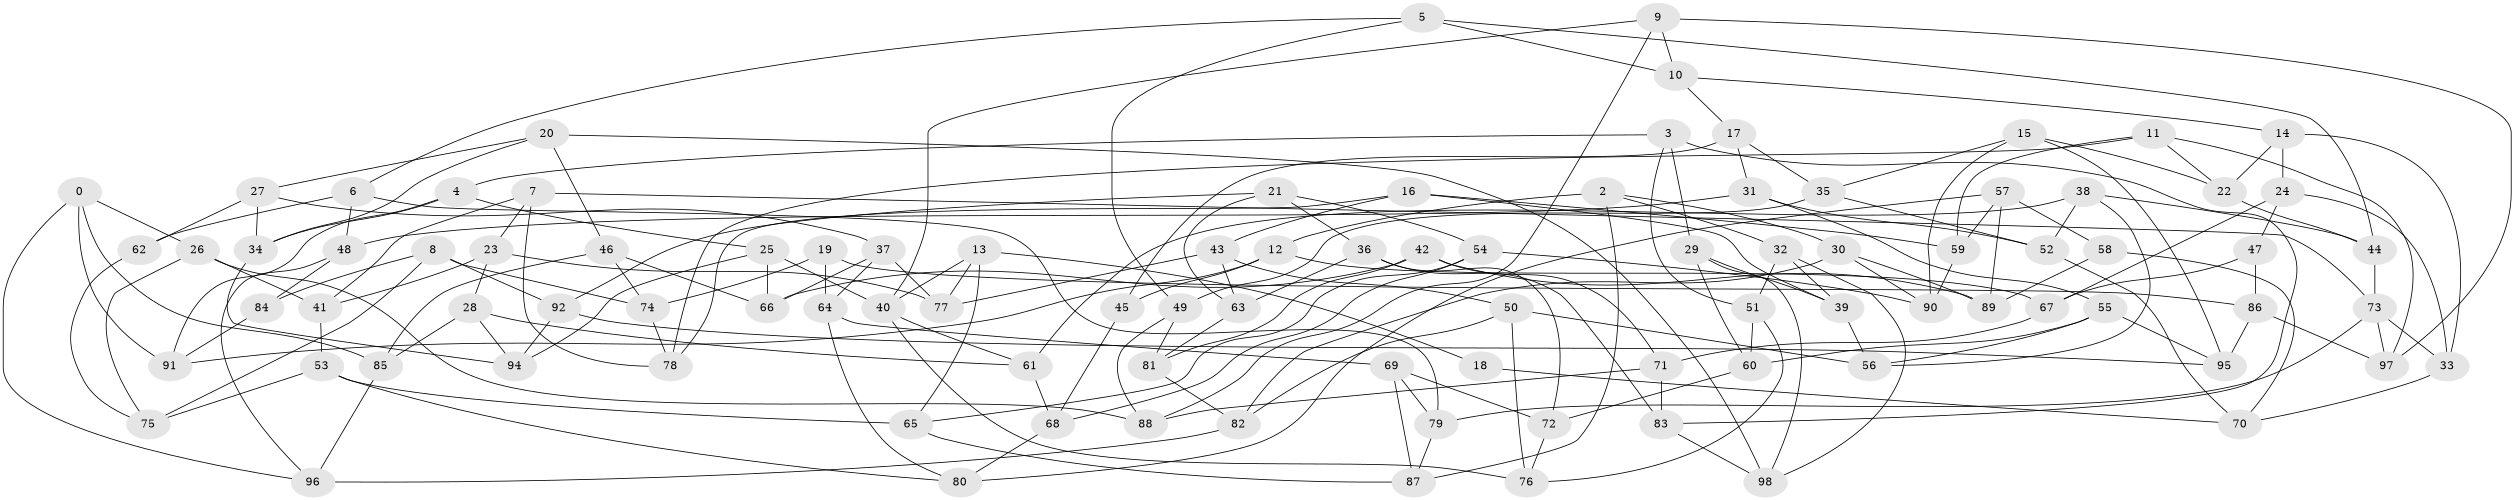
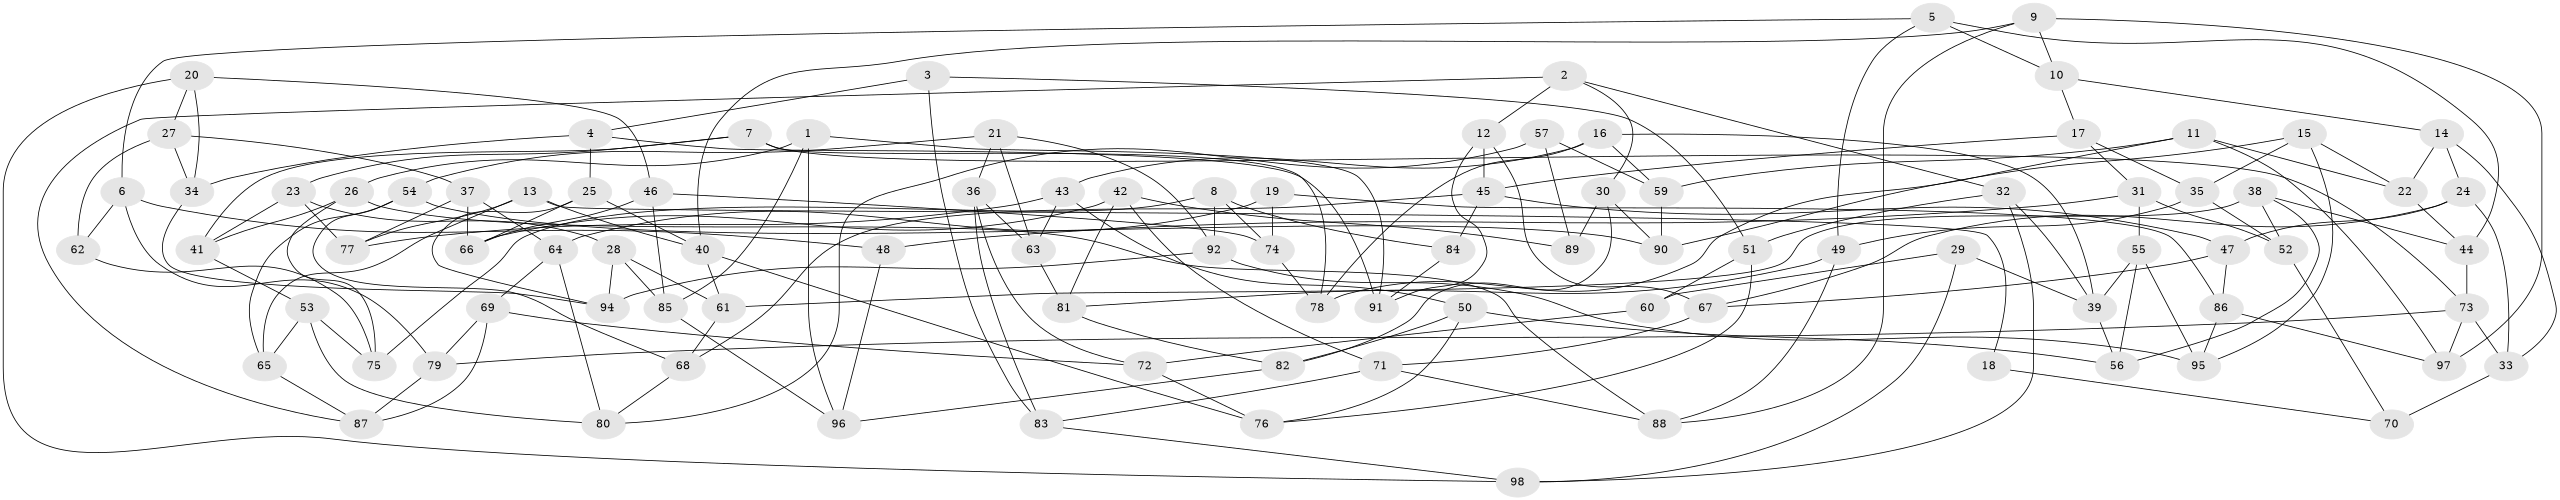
(80, 192) -> (809, 134)
(1680, 192) -> none
none -> (1752, 214)
(2105, 250) -> none
(309, 276) -> (1469, 221)
(1939, 344) -> (2117, 279)
